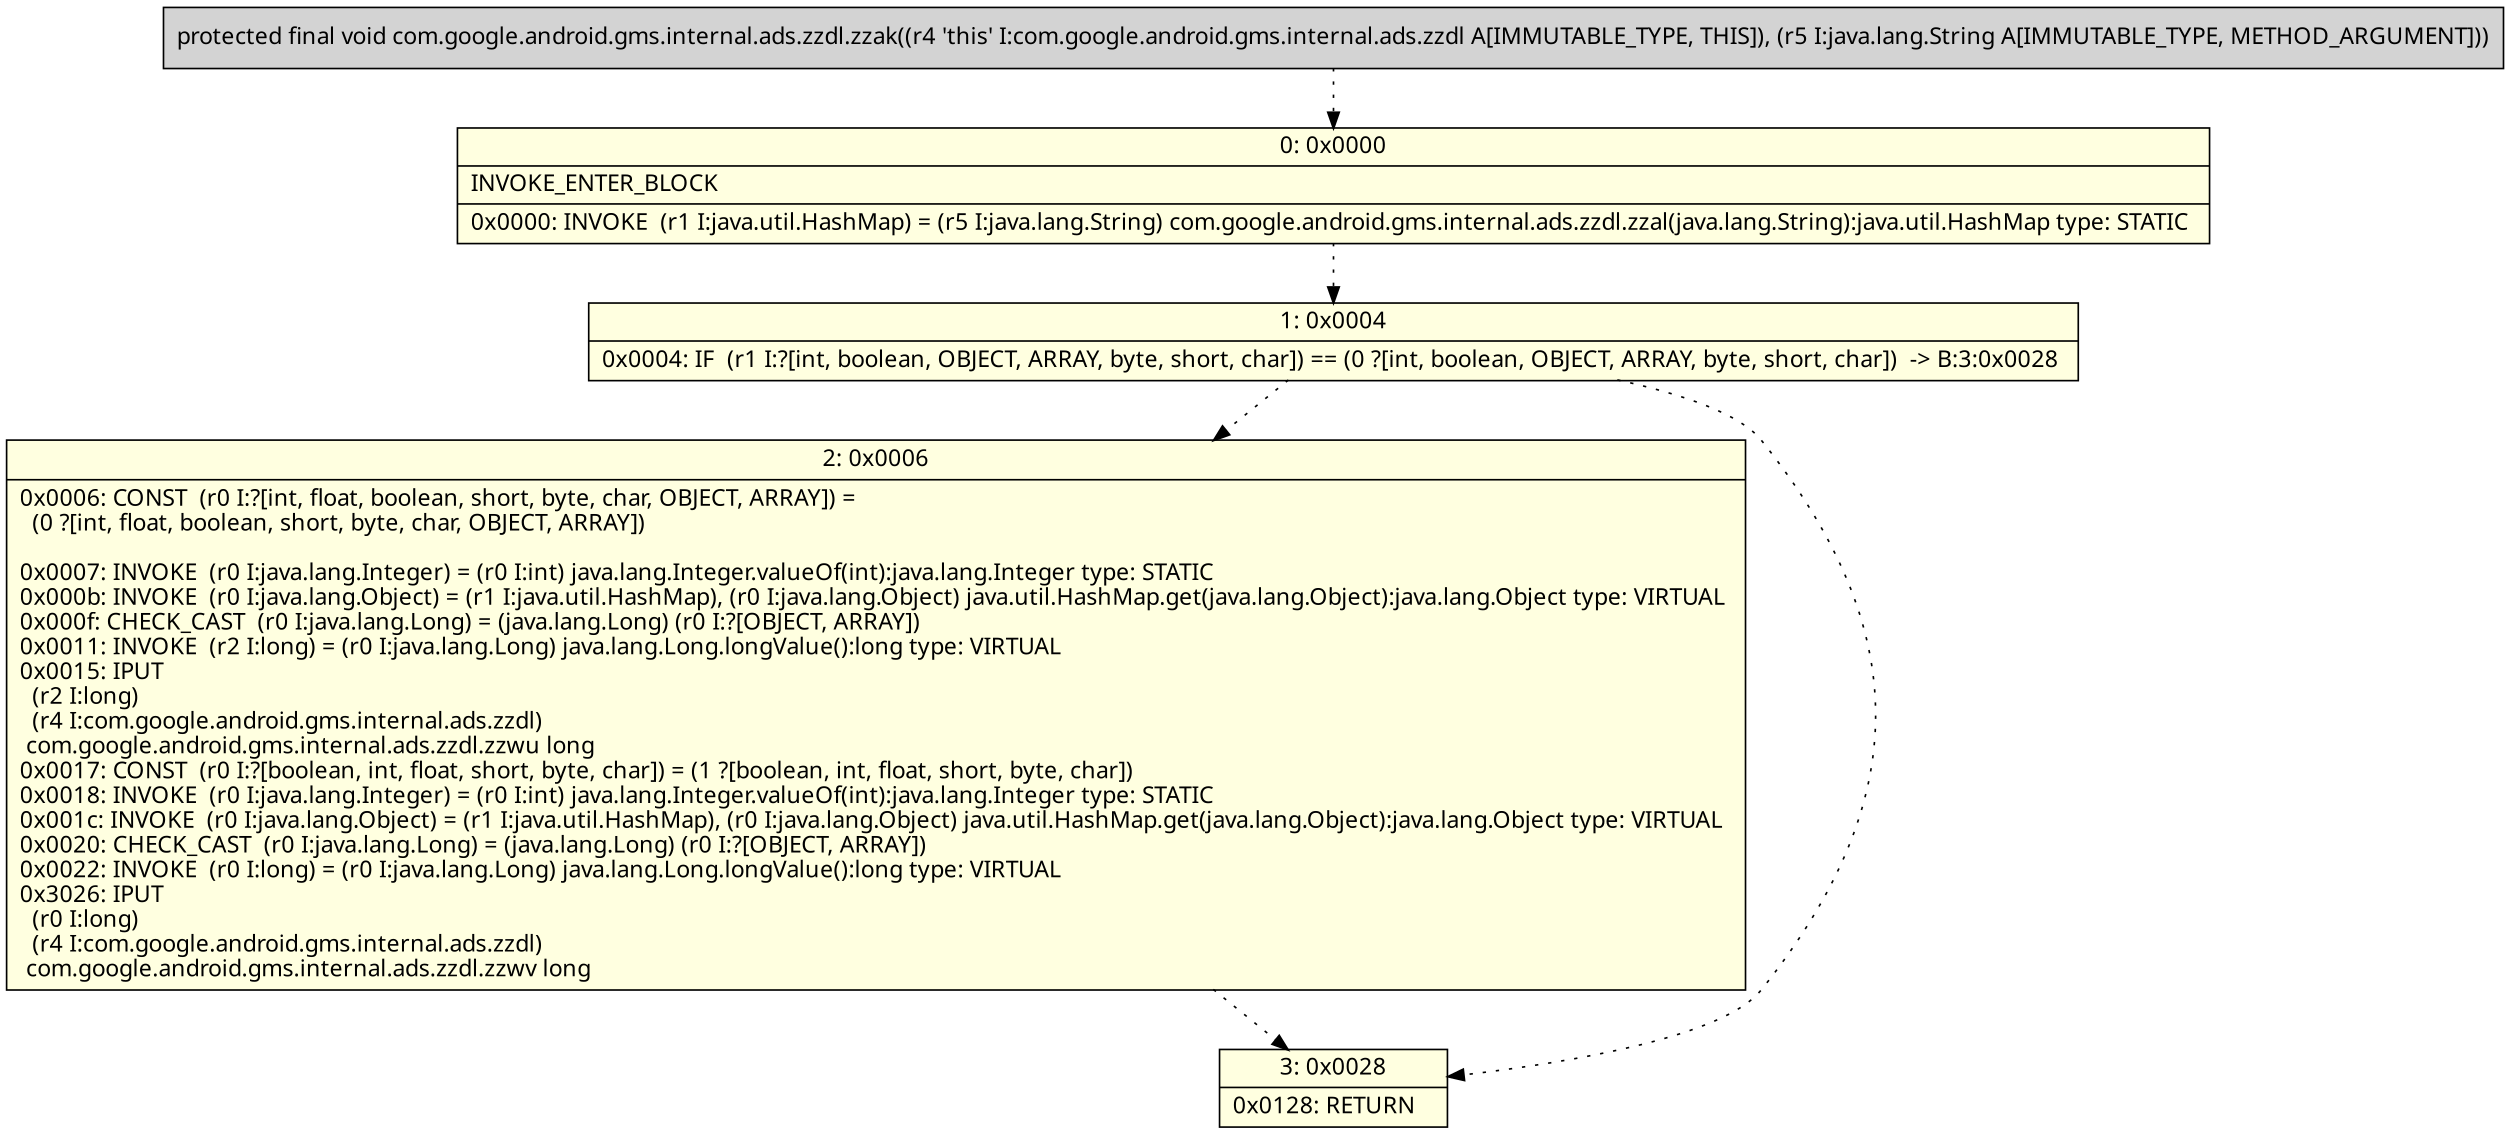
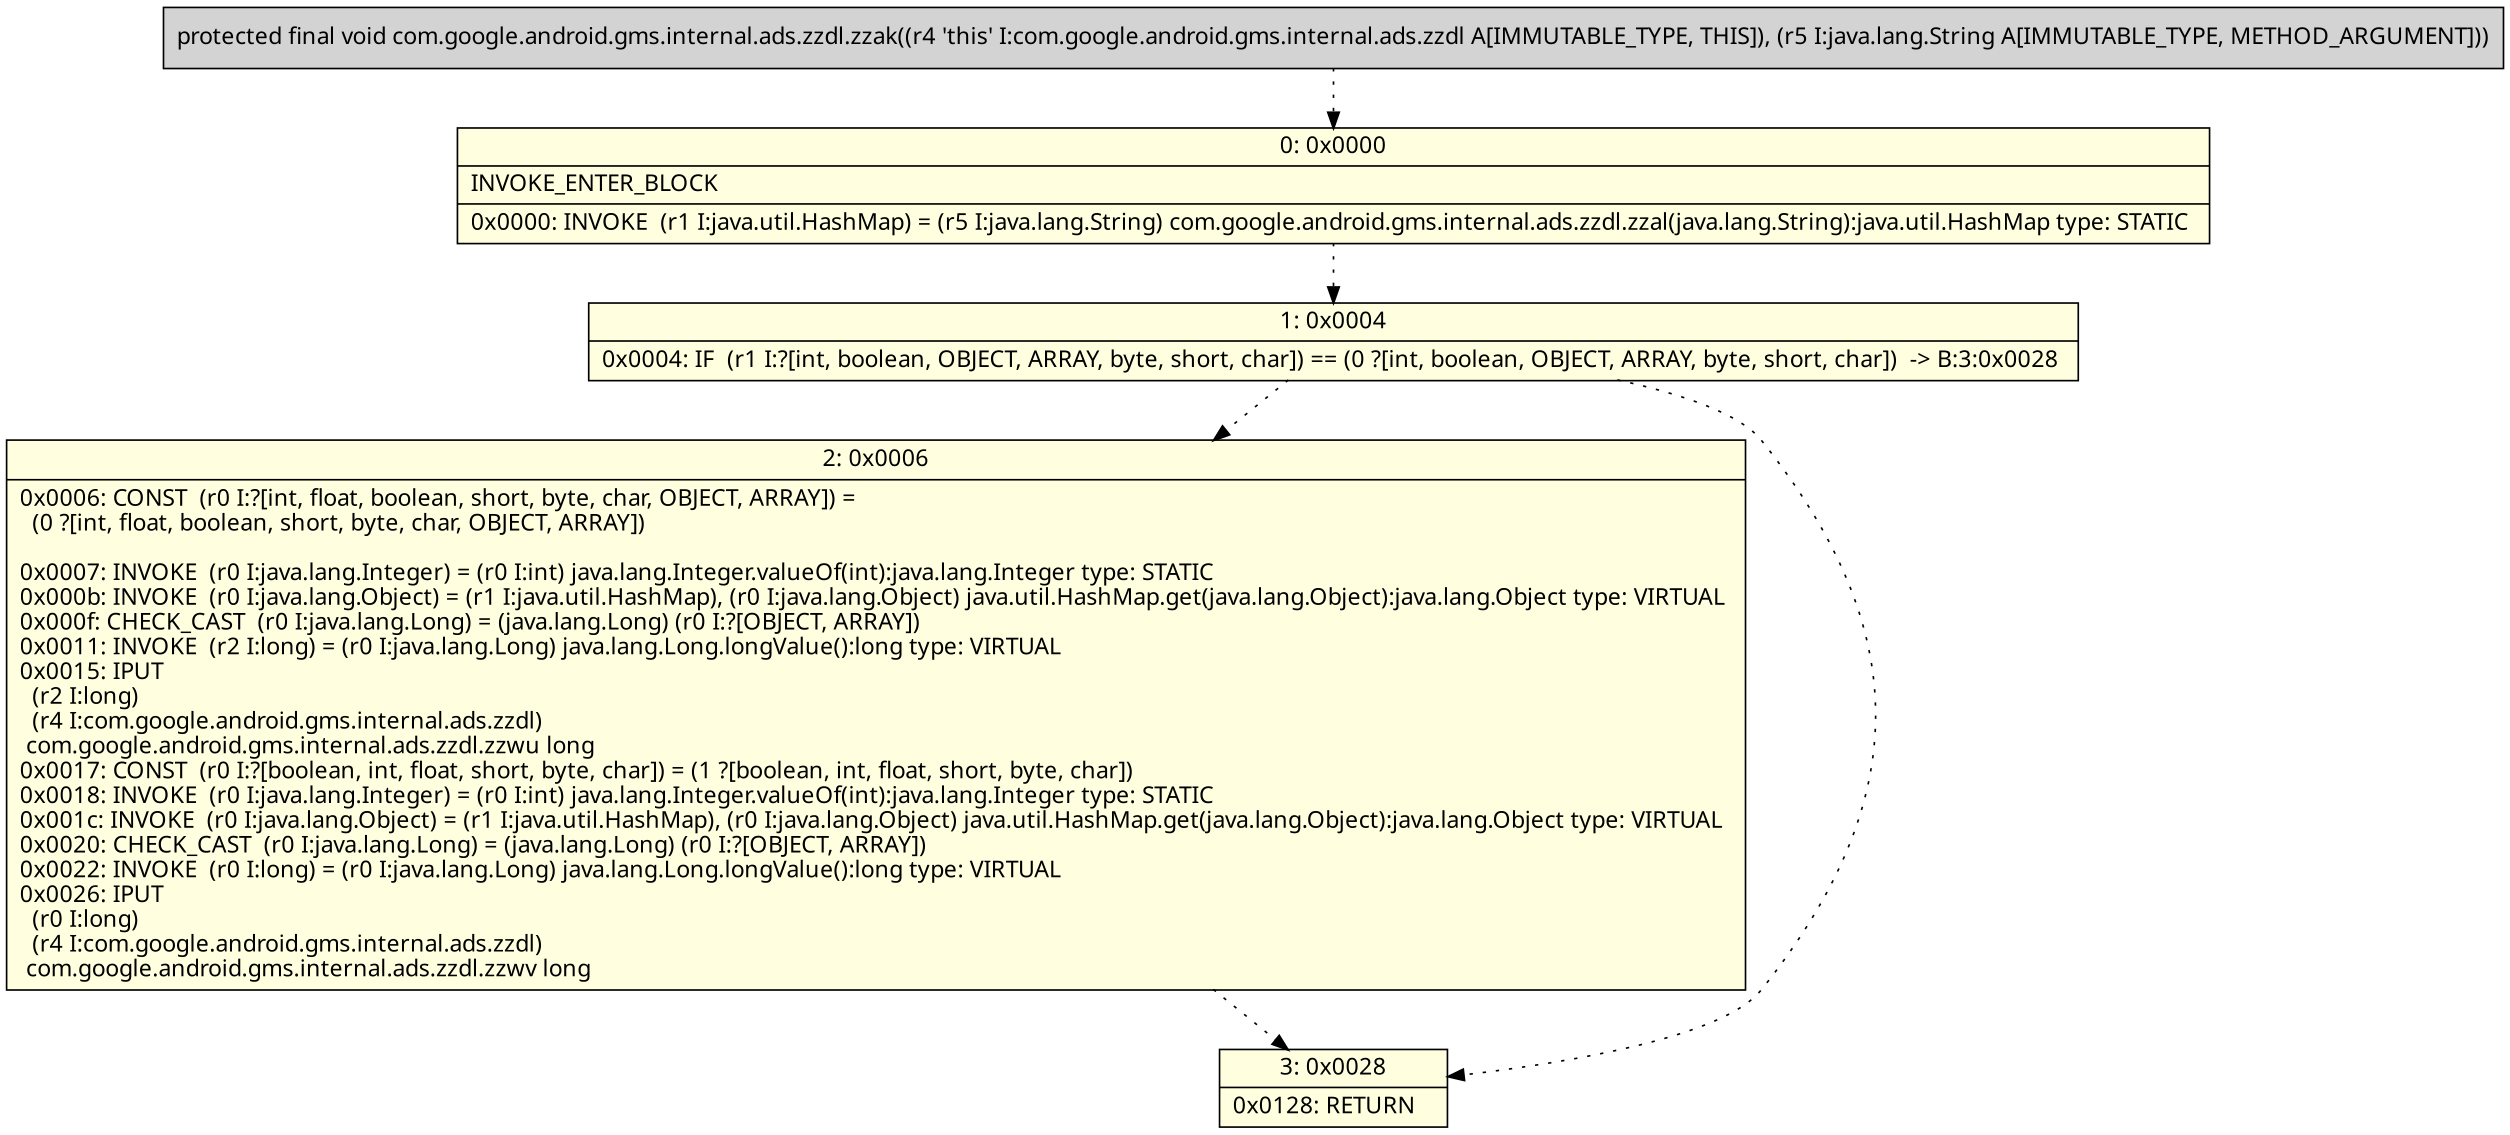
(98, 895) -> (98, 895)
